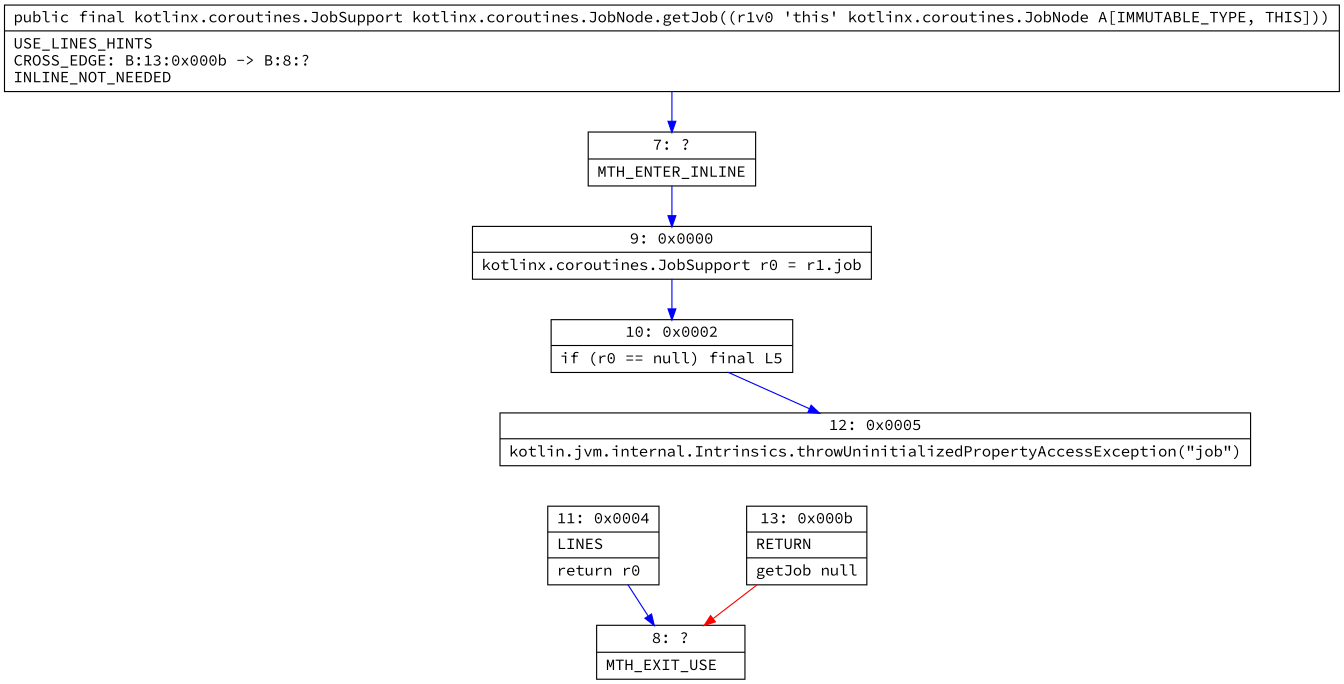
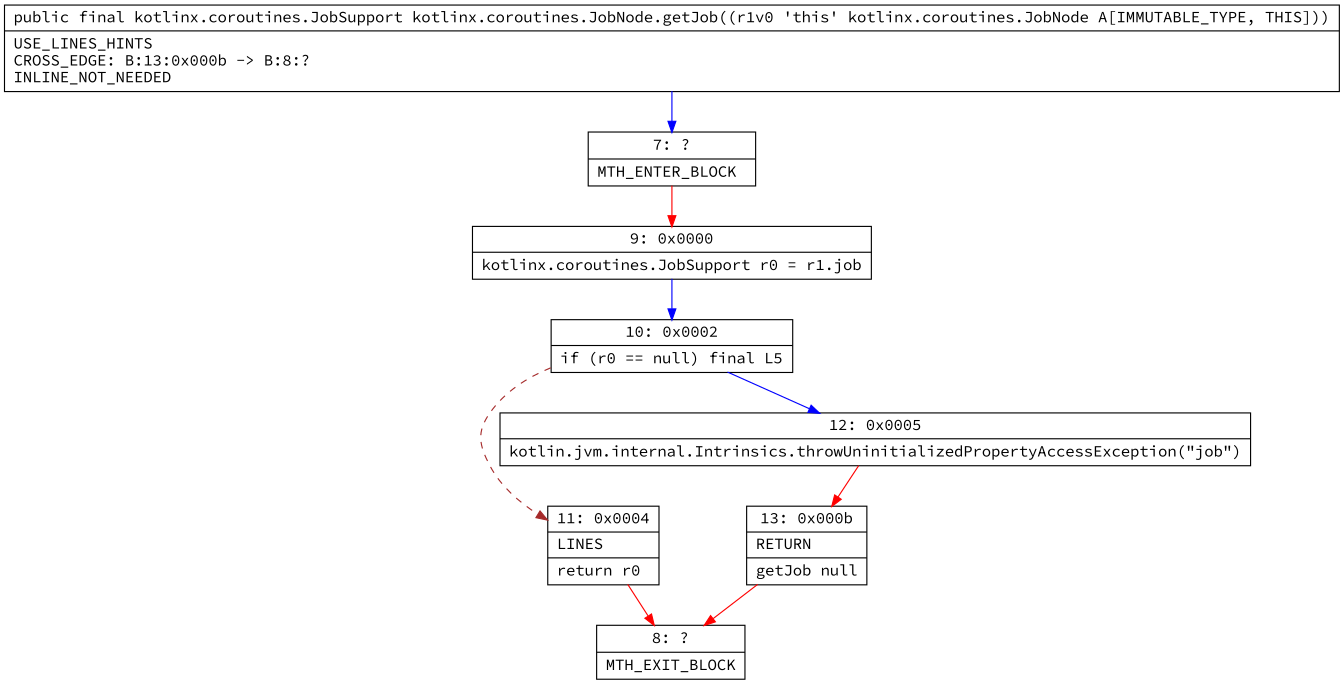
(672, 172) -> (667, 172)
(672, 201) -> (672, 201)
none -> (481, 435)
none -> (848, 481)
(638, 600) -> (638, 600)
(662, 665) -> (671, 665)
